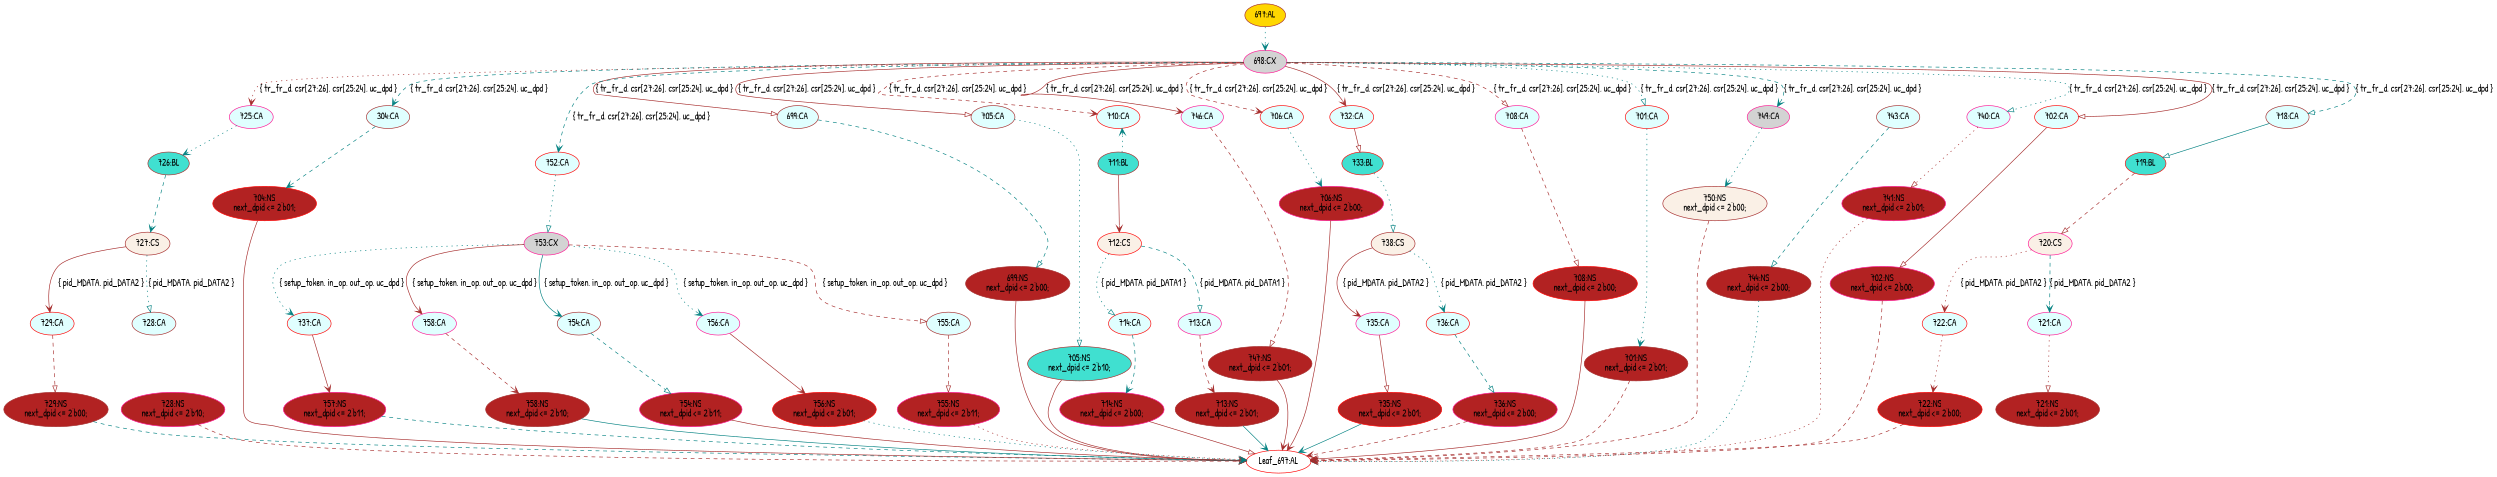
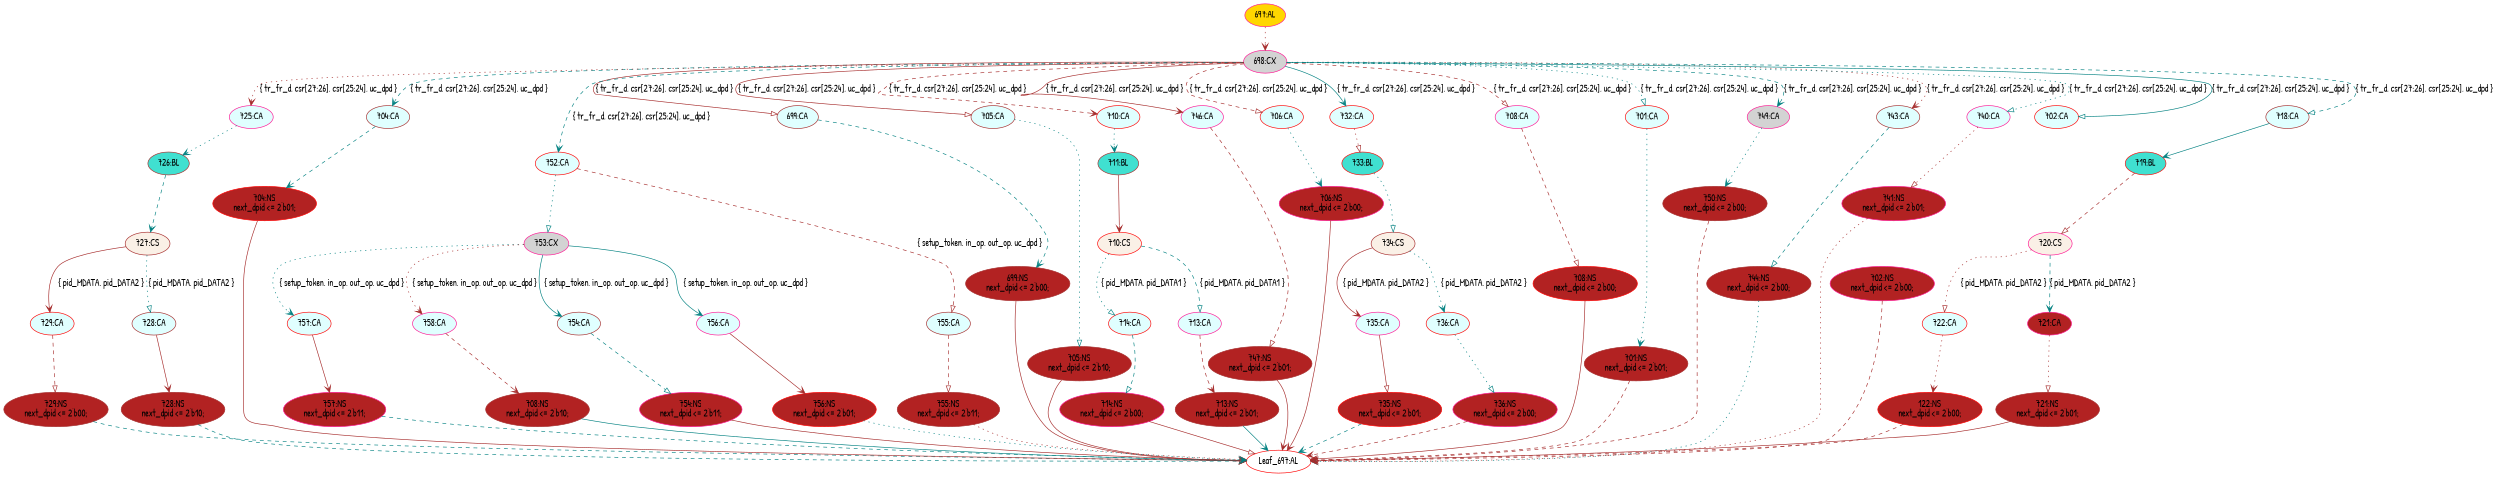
(1265, 15) -> (1265, 15)
(1265, 35) -> (1265, 35)
none -> (1618, 64)
(2031, 73) -> (2031, 73)
(1317, 78) -> (1317, 78)
(1188, 92) -> (1188, 92)
(388, 117) -> (388, 117)
(1356, 137) -> (1356, 137)
(2219, 139) -> (2219, 139)
(1123, 144) -> (1114, 137)
(958, 160) -> (958, 160)
(1977, 196) -> none
(1715, 204) -> (1715, 204)
(1120, 244) -> (1120, 244)
(1393, 244) -> (1393, 244)
(443, 253) -> (443, 253)
(758, 256) -> (783, 218)
(647, 258) -> (647, 258)
(1974, 258) -> (1974, 258)
(309, 324) -> (309, 324)
(2050, 324) -> (2050, 324)
none -> (162, 361)
(1473, 361) -> (1473, 361)
(1135, 362) -> (1135, 362)
(1079, 364) -> (1079, 364)
(173, 409) -> (173, 409)
(538, 409) -> (538, 409)
(948, 409) -> (948, 409)
(1930, 409) -> (1930, 409)
(1333, 437) -> (1333, 437)
none -> (1665, 450)
(717, 459) -> (717, 459)
